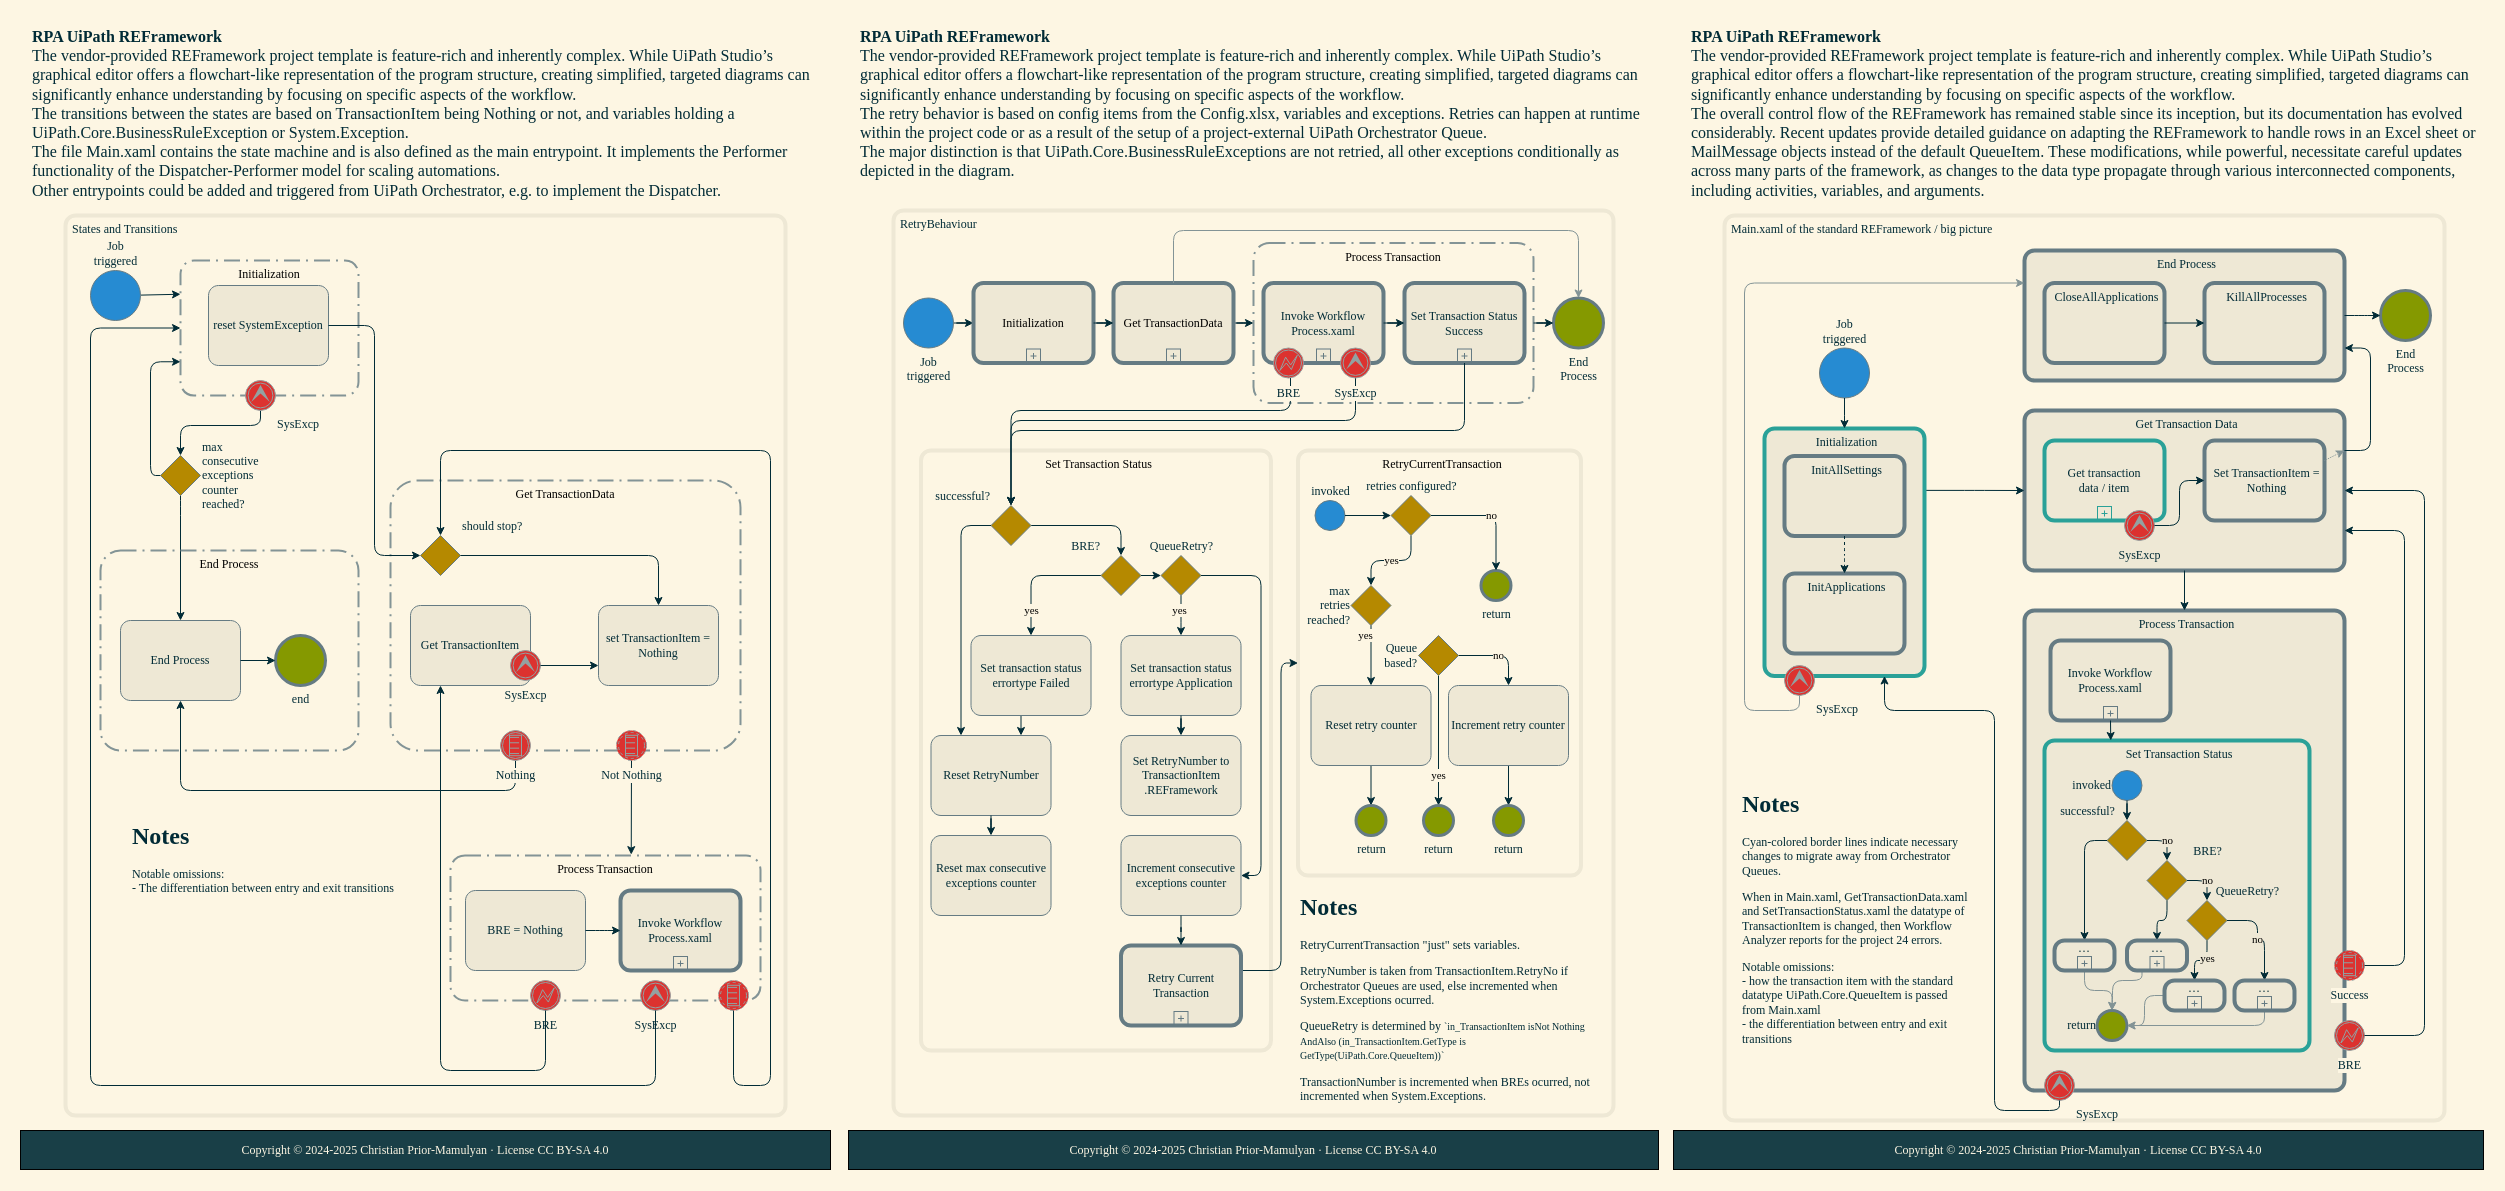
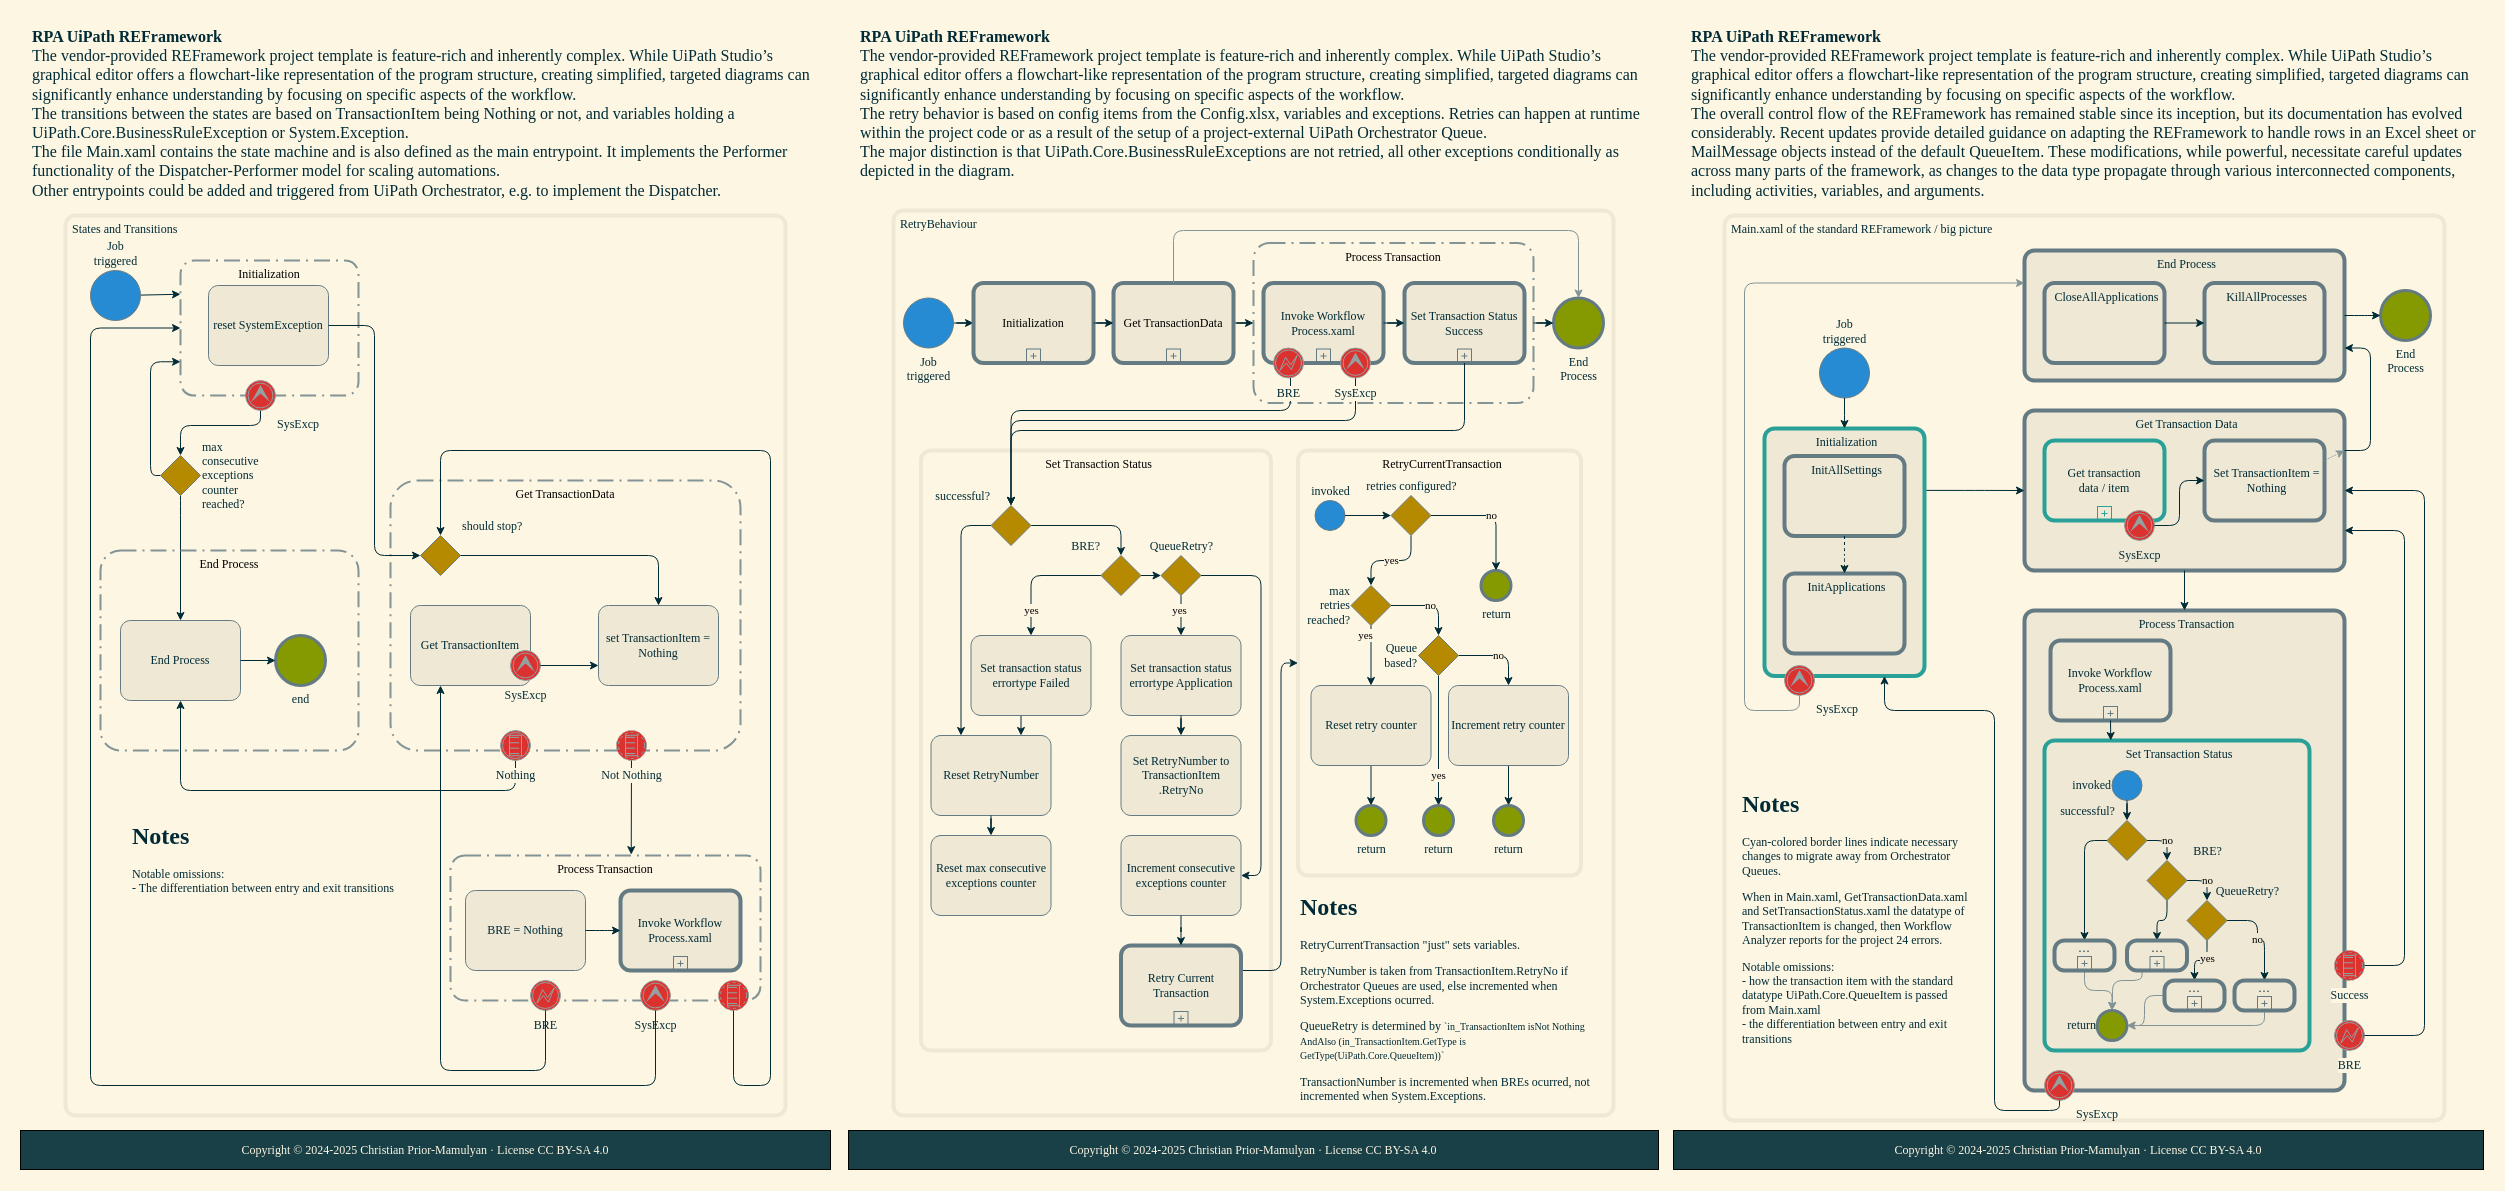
none -> (1421, 606)
(1182, 776) -> (1182, 776)
